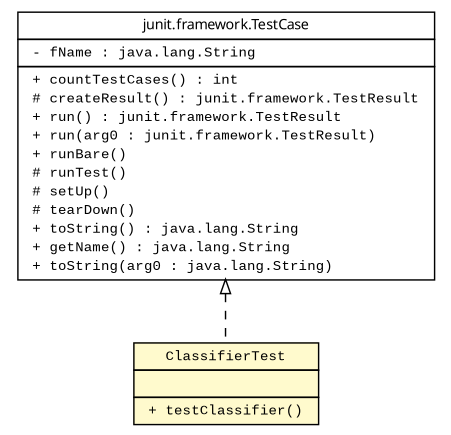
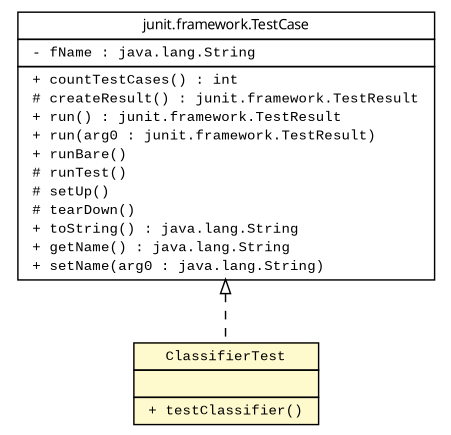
(183, 266) -> (179, 266)
